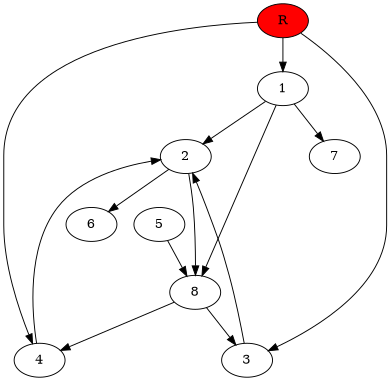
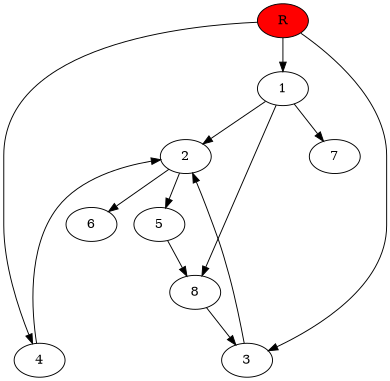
(194, 220) -> (174, 186)
(122, 324) -> none
